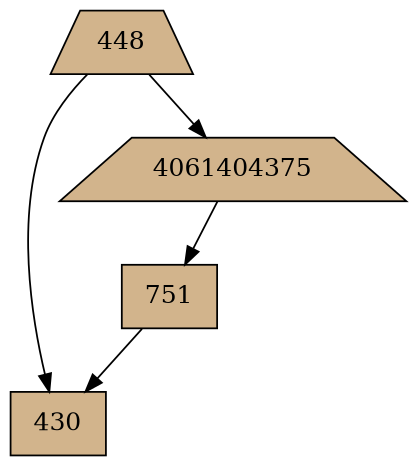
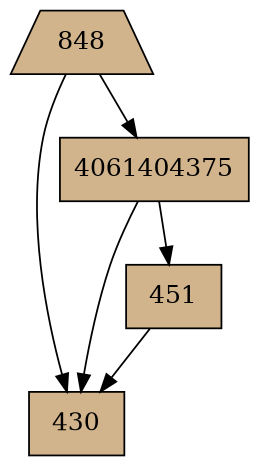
(122, 42) -> (82, 42)
(233, 169) -> (154, 169)
none -> (104, 286)
(169, 297) -> (174, 297)
